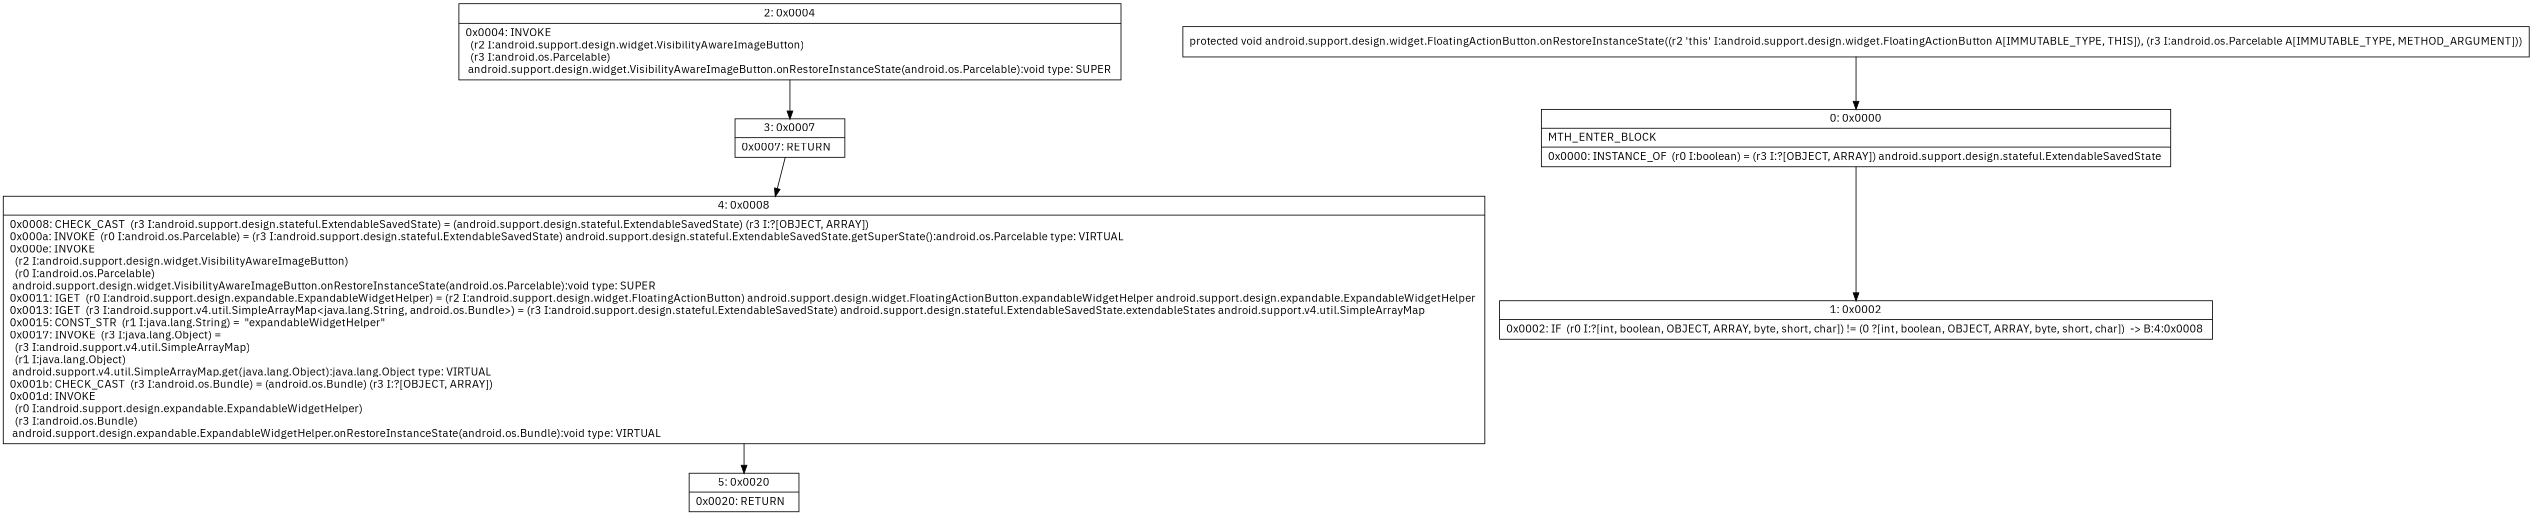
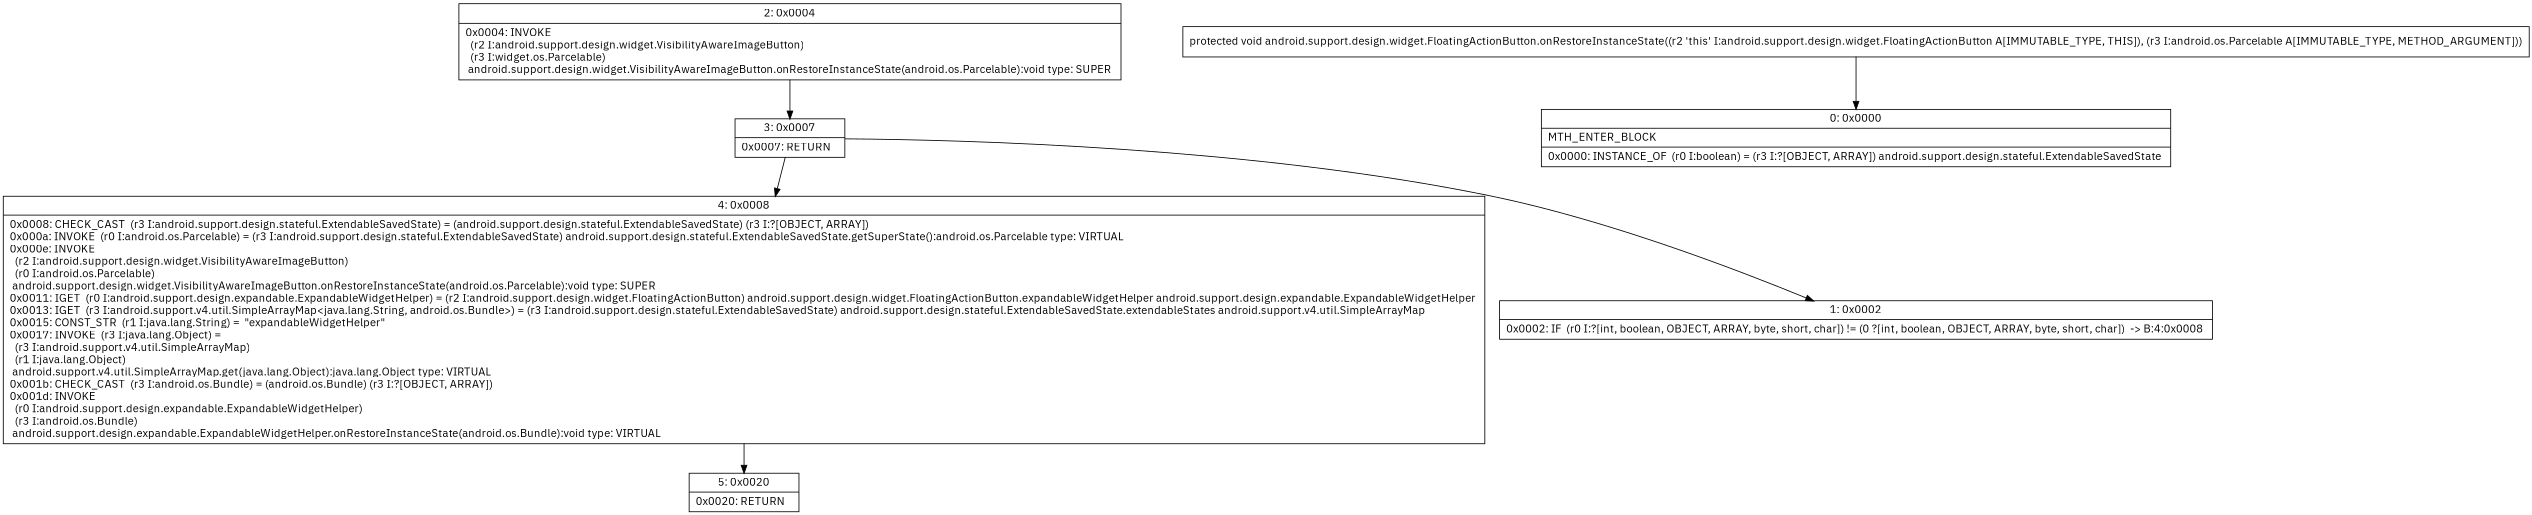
(538, 57) -> (536, 57)
(1856, 230) -> (1334, 170)
